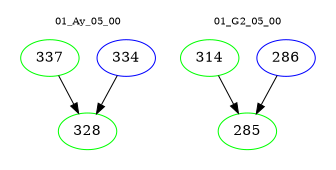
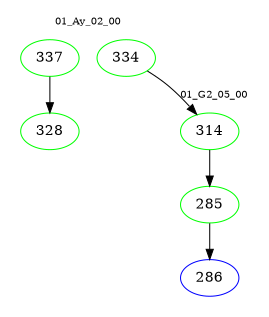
(88, 22) -> (88, 22)
(126, 58) -> (126, 58)
(109, 90) -> (179, 95)
(269, 90) -> (210, 236)
